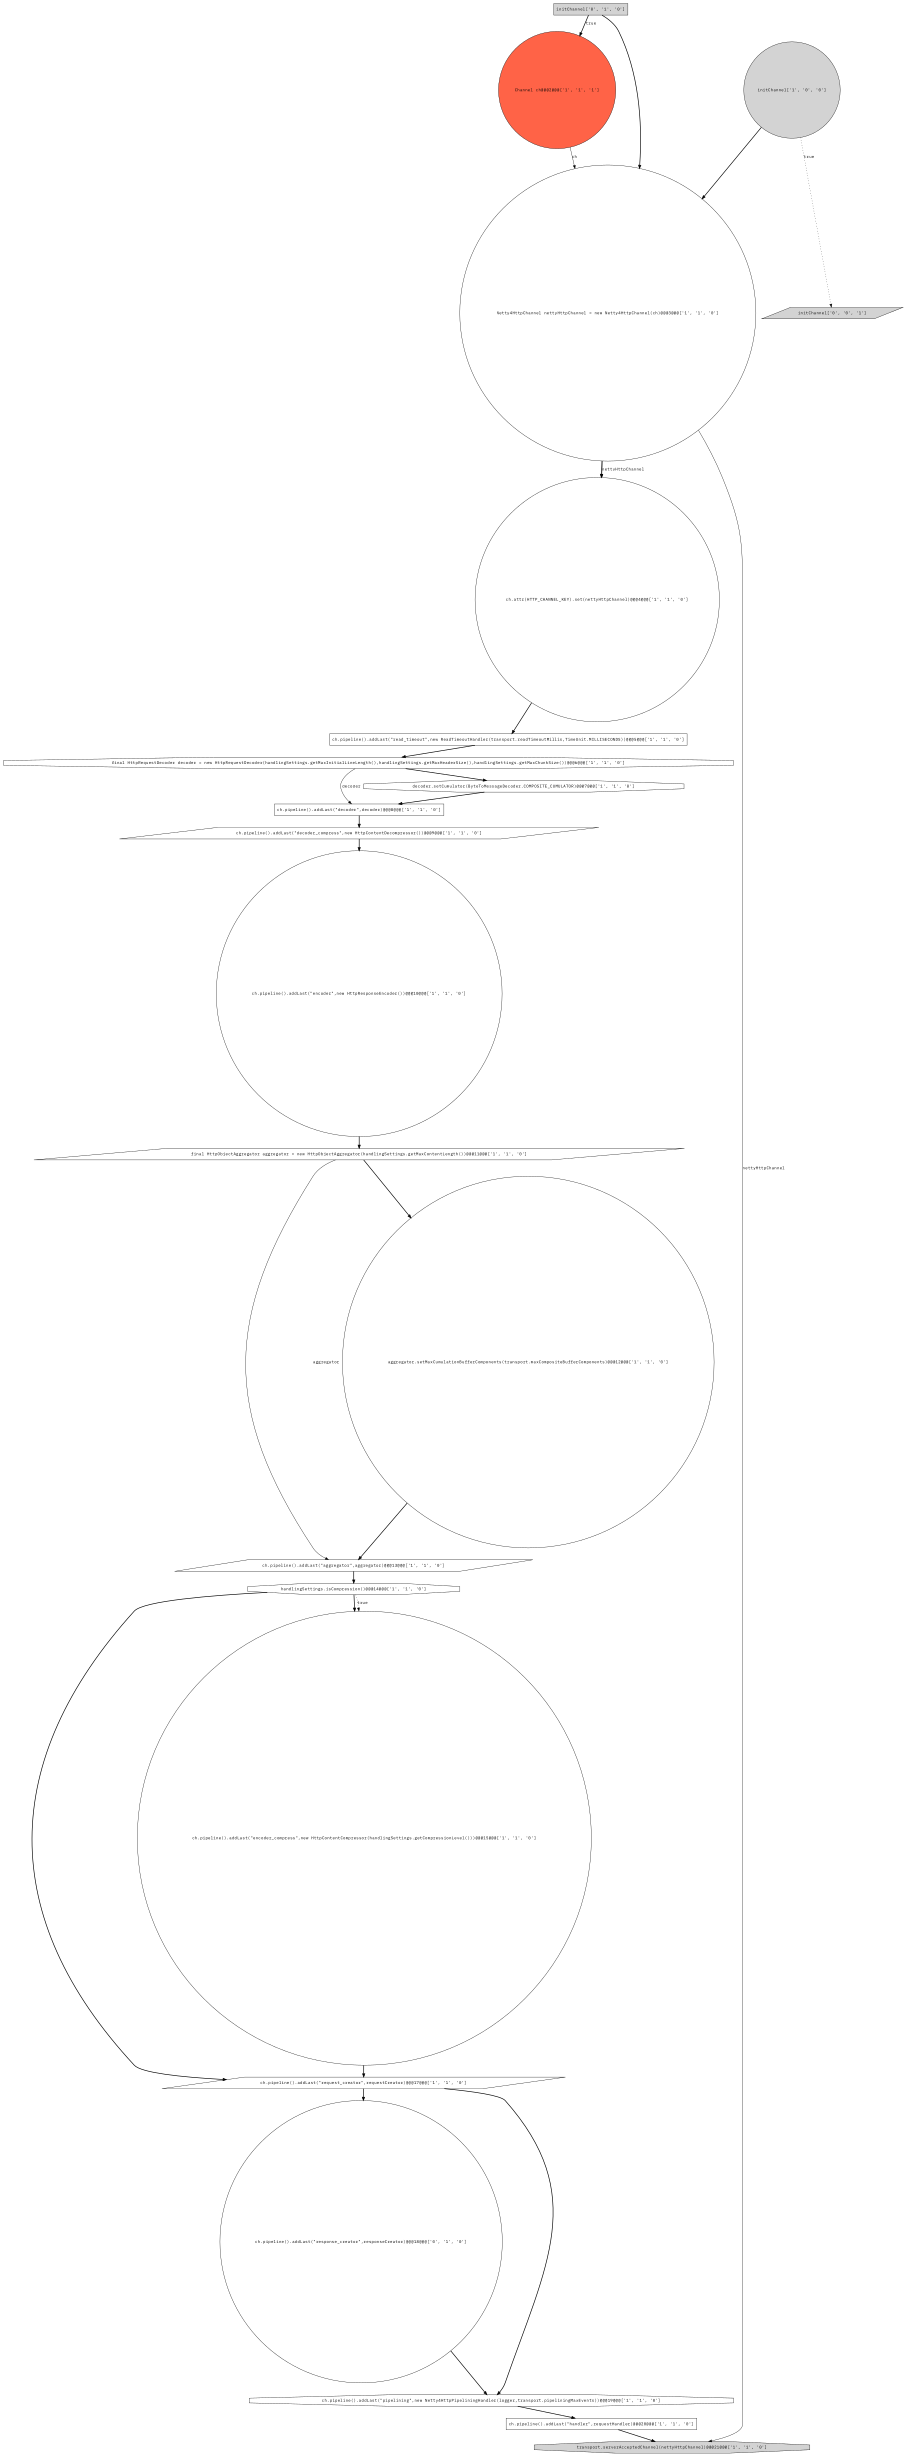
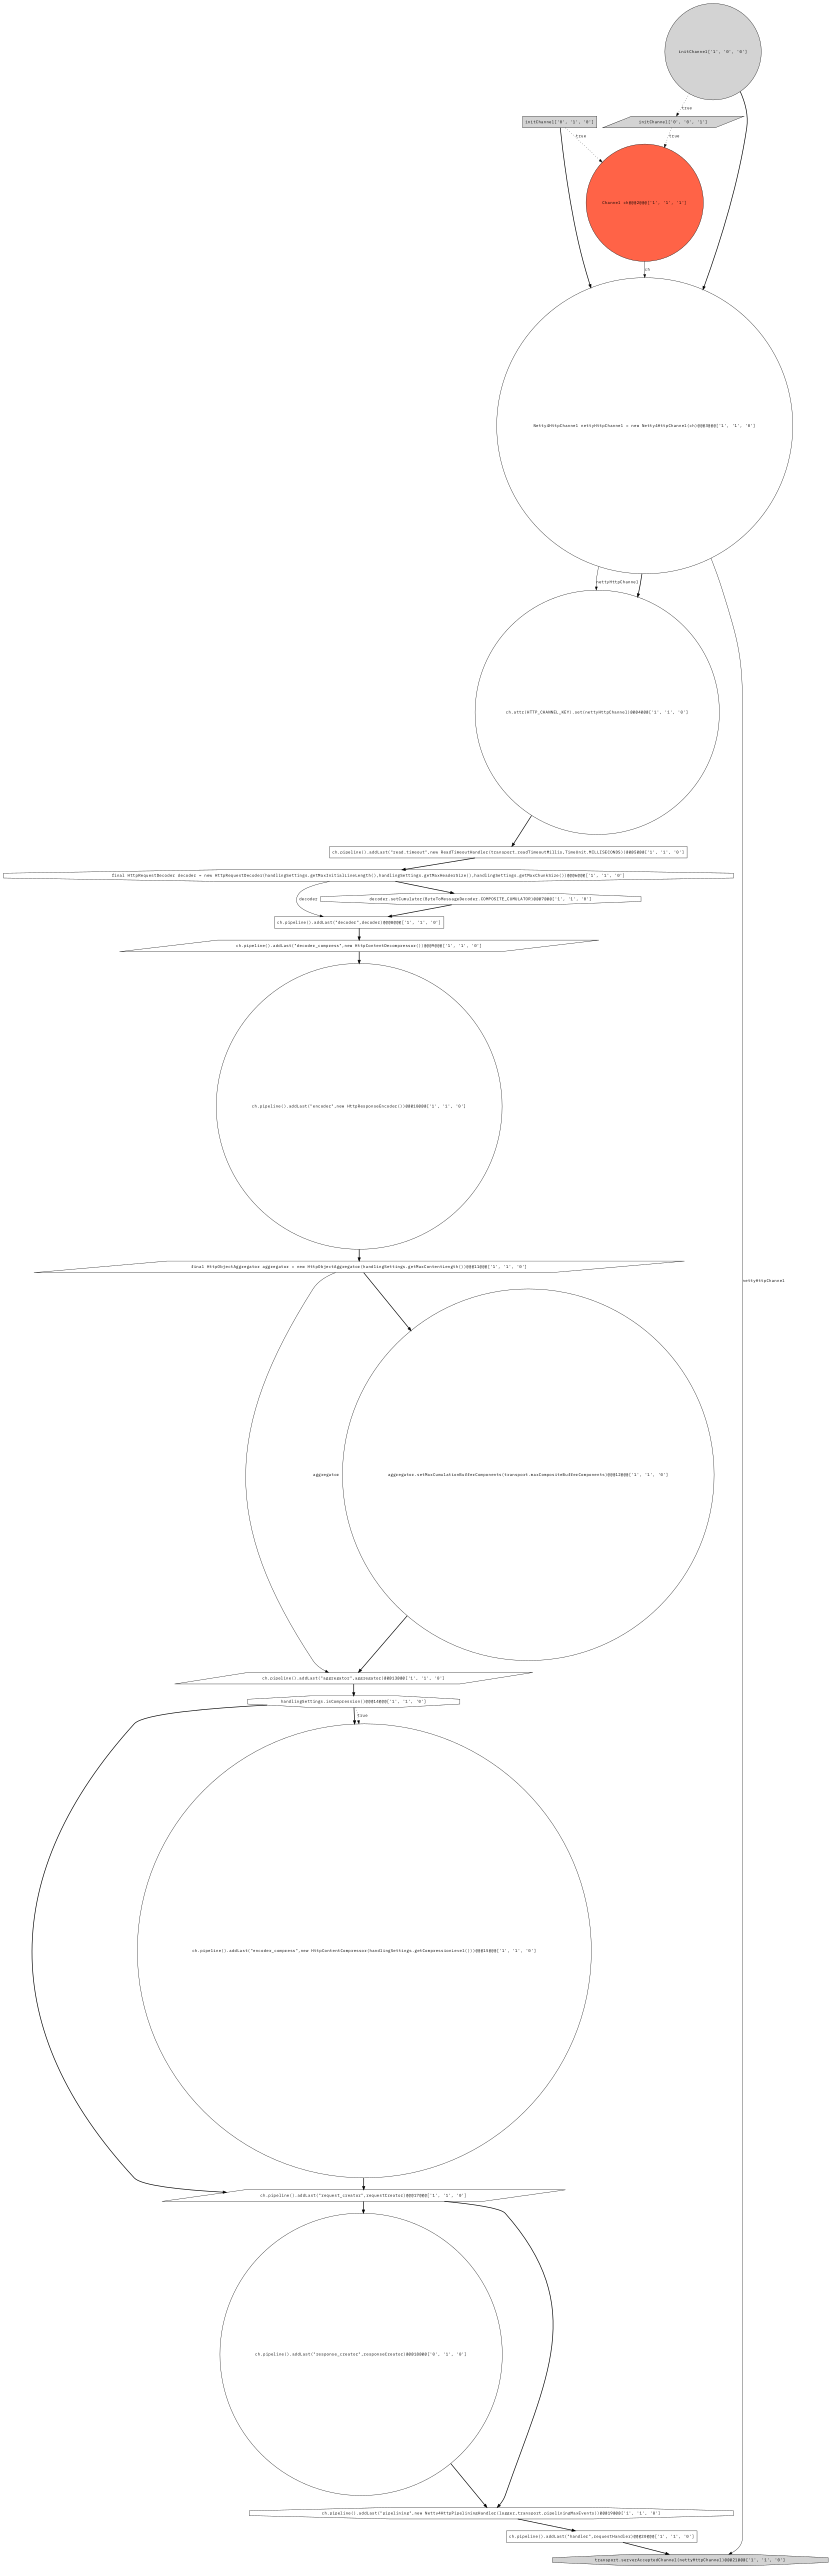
(585, 24) -> (583, 144)
none -> (668, 136)
